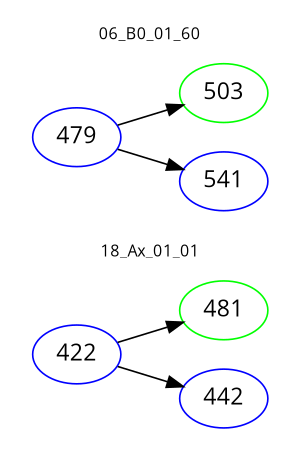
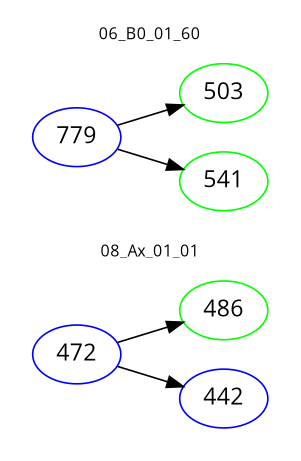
(77, 137) -> (77, 137)
(224, 181) -> (224, 181)
(150, 252) -> (150, 252)
(224, 310) -> (224, 310)
(77, 354) -> (77, 354)
